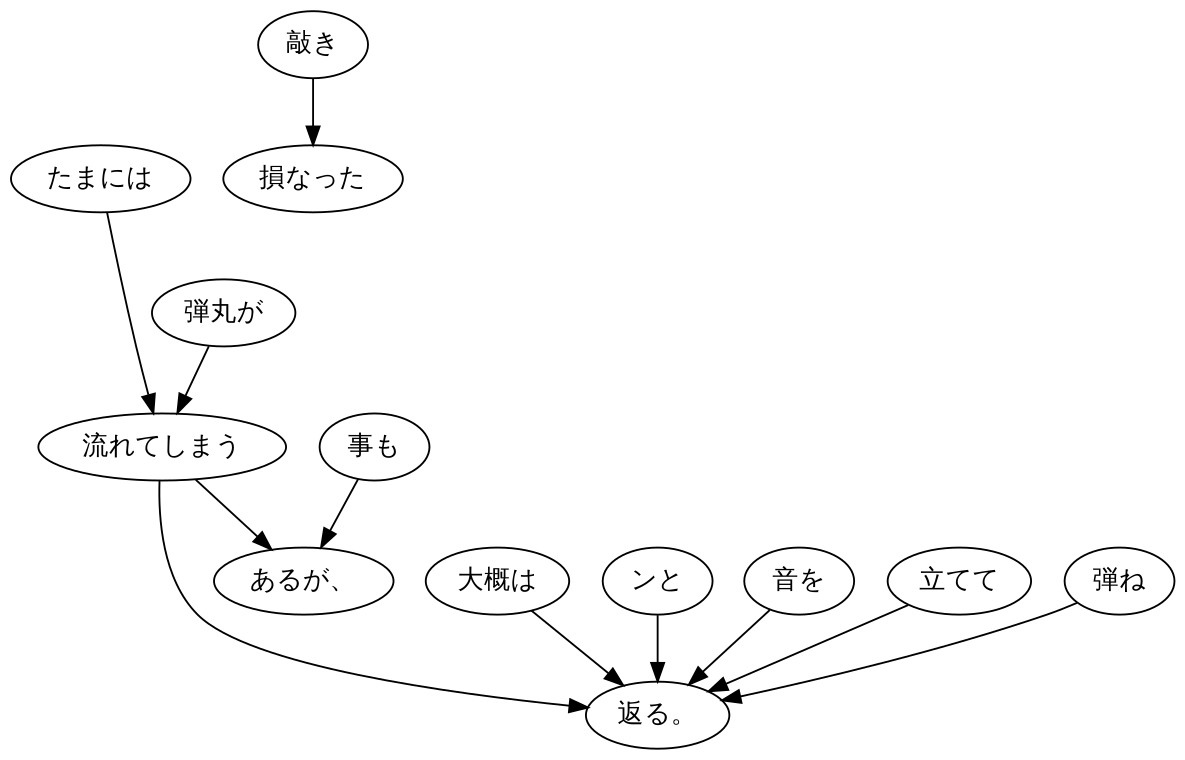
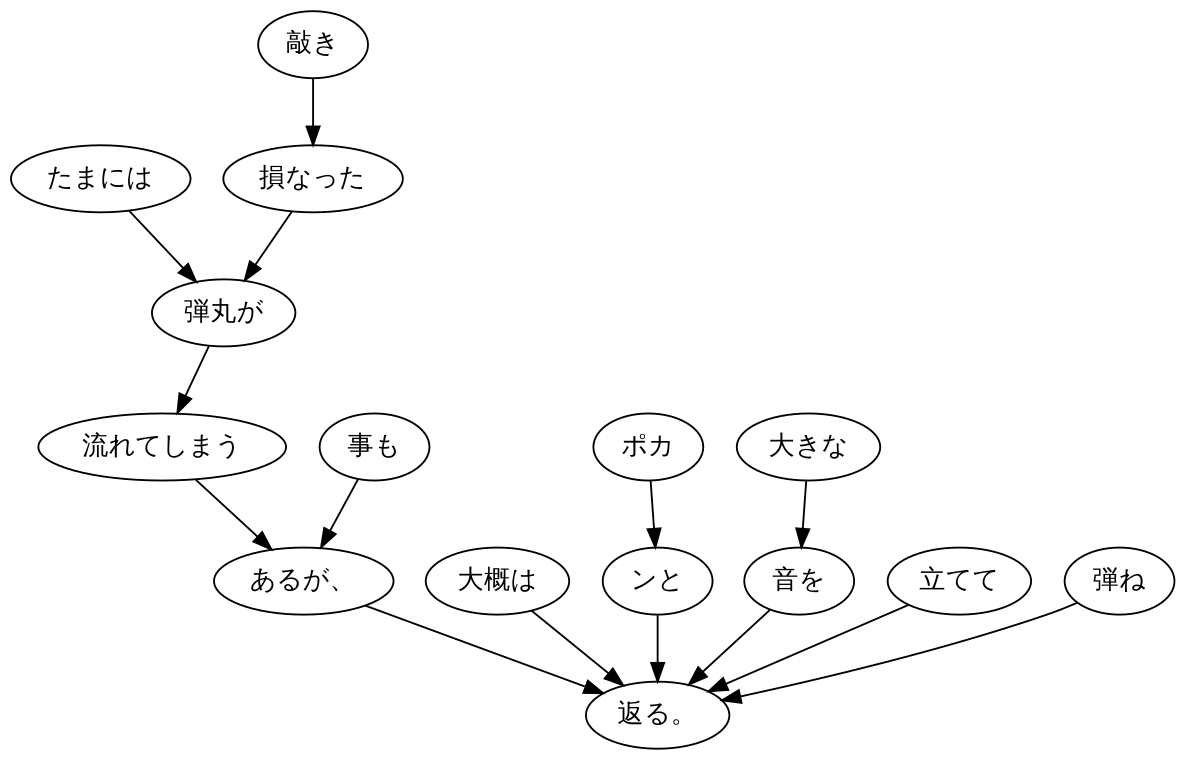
none -> (274, 238)
(126, 304) -> (156, 240)
none -> (648, 447)
none -> (809, 447)
(308, 663) -> (475, 646)
